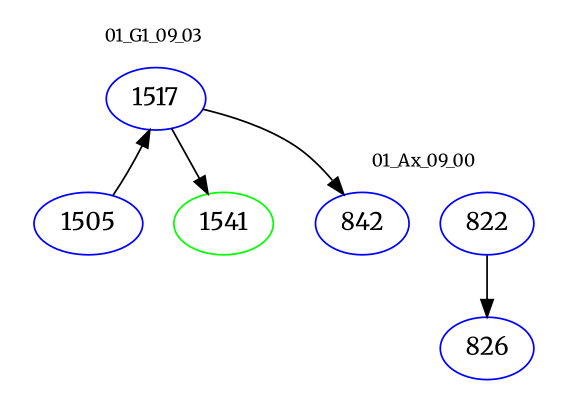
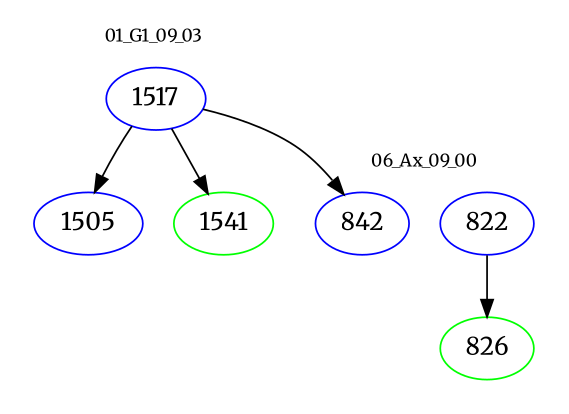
(425, 162) -> (425, 162)
(128, 171) -> (116, 151)
(487, 348) -> (487, 348)
